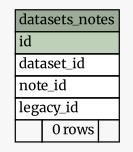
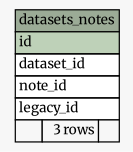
(73, 130) -> (74, 130)
